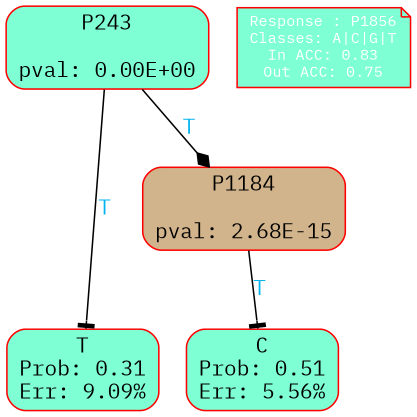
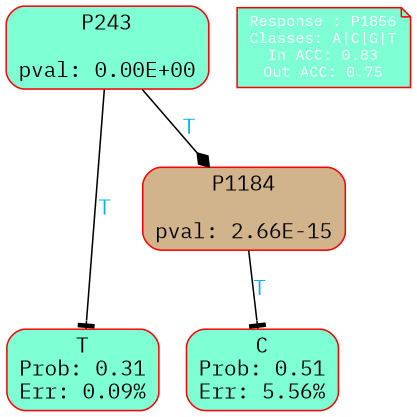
(244, 209) -> (244, 209)
(83, 370) -> (83, 370)
